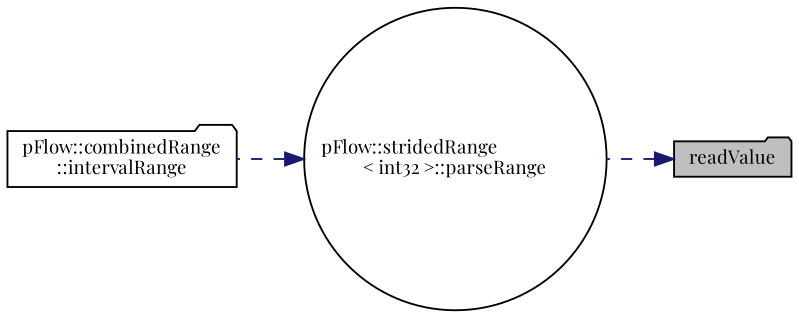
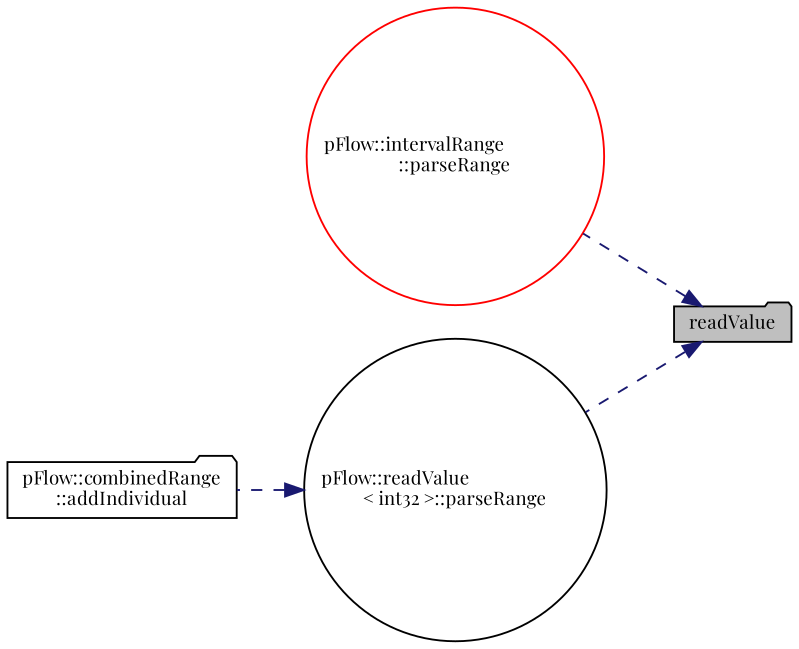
none -> (455, 156)
(122, 159) -> (122, 490)
(455, 159) -> (455, 490)
